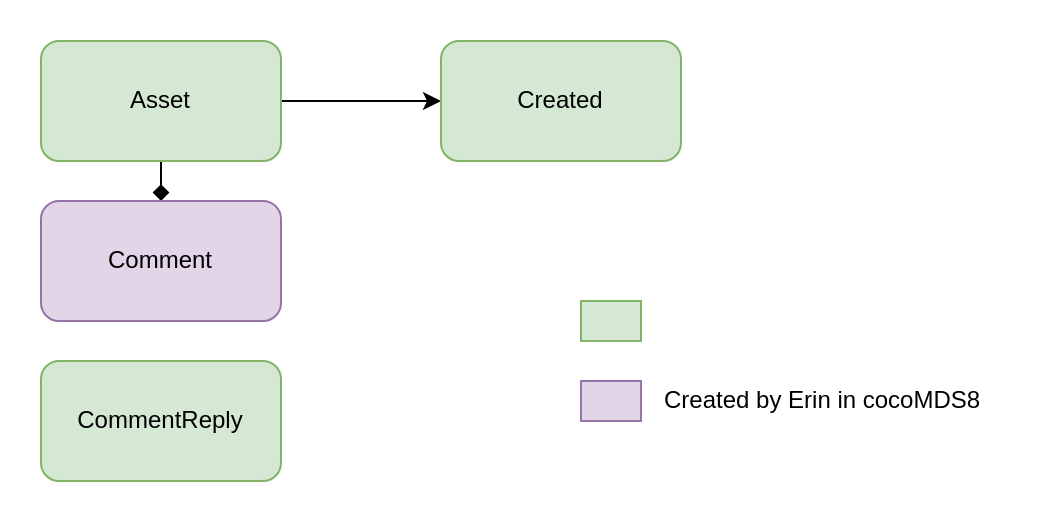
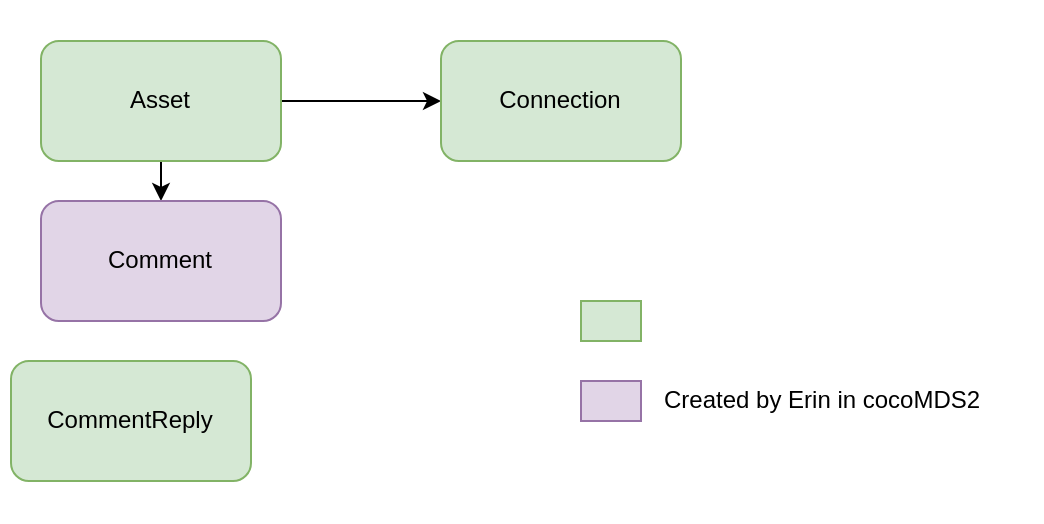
(561, 101) -> (561, 101)
(161, 185) -> (161, 186)
(828, 401) -> (828, 401)
(161, 421) -> (131, 421)
